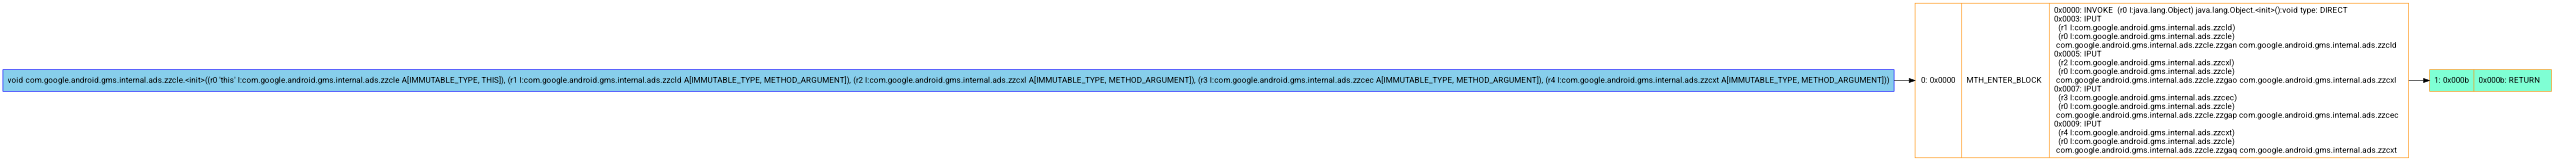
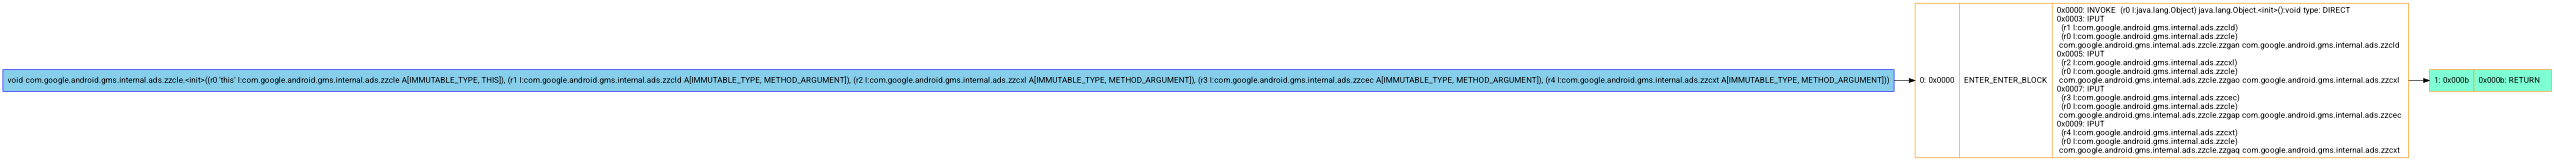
(2004, 80) -> (2006, 80)
